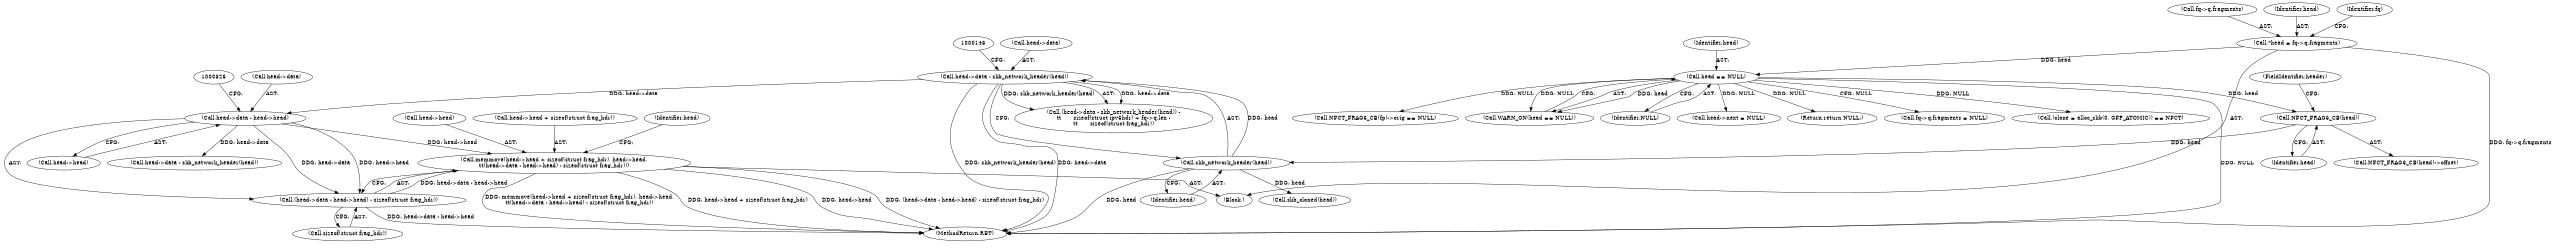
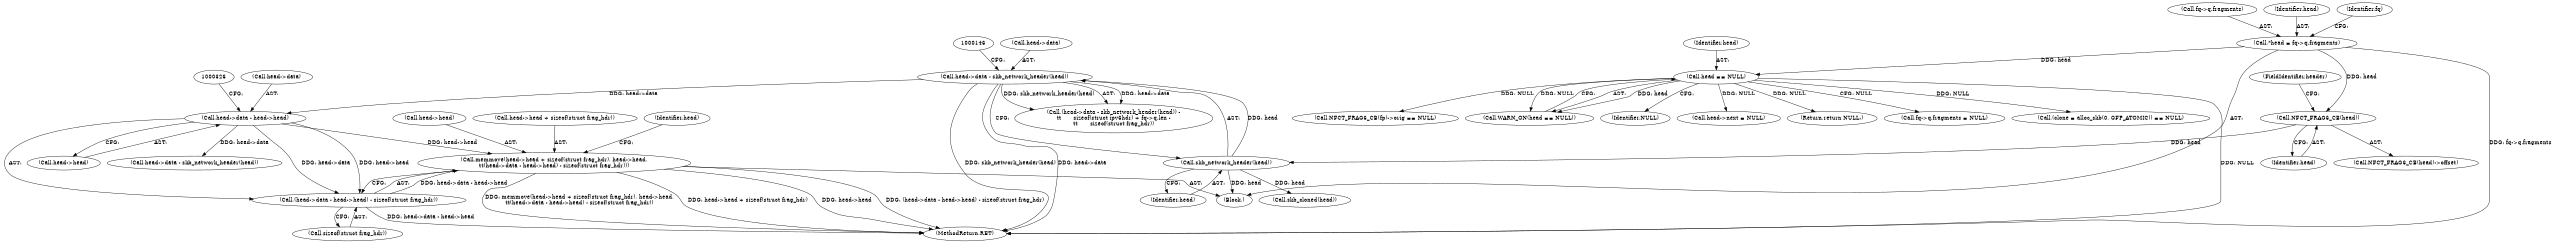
(2027, 82) -> (2346, 75)
(1681, 102) -> none
(2111, 118) -> (2111, 118)
(1098, 198) -> (1230, 180)
